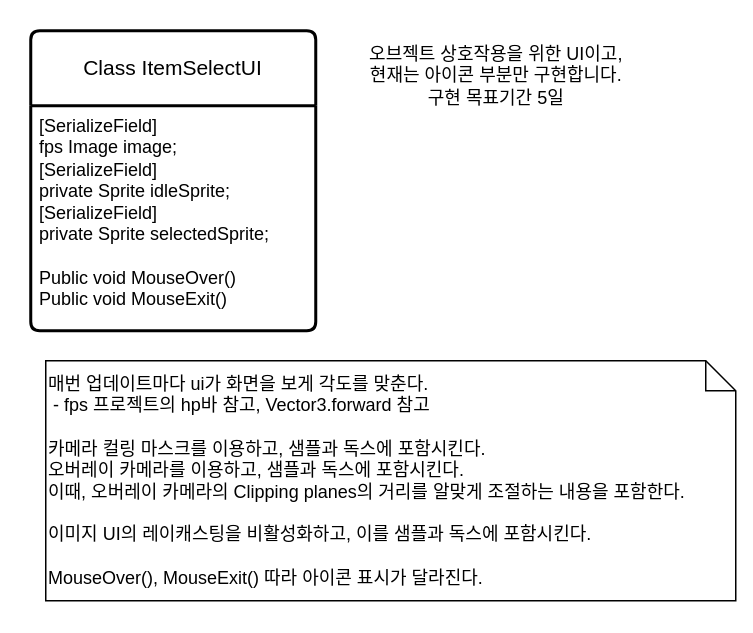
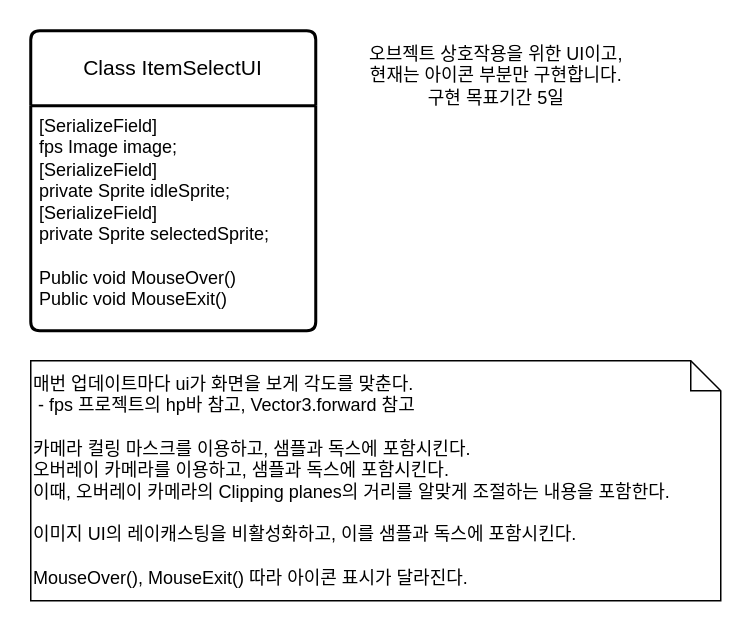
(391, 481) -> (376, 481)
